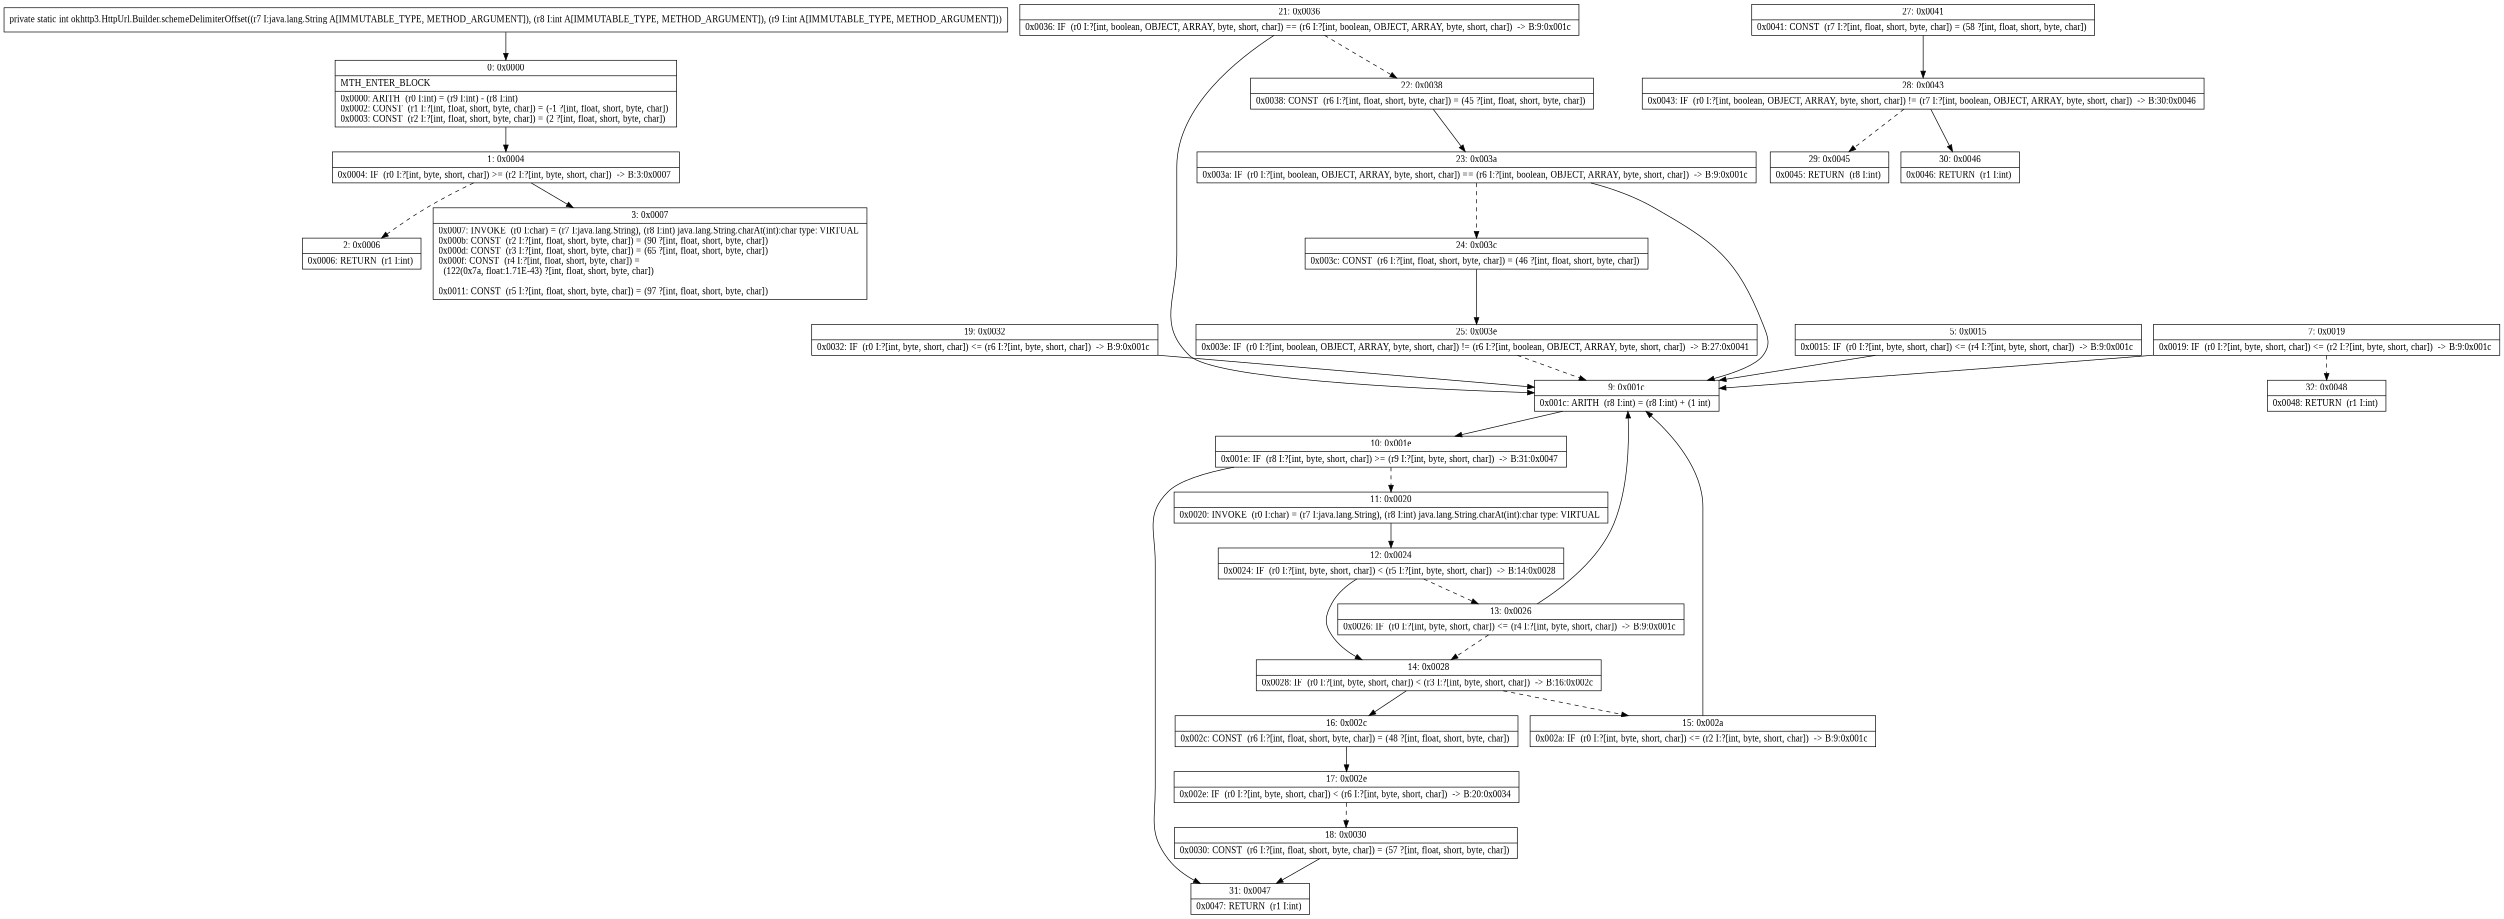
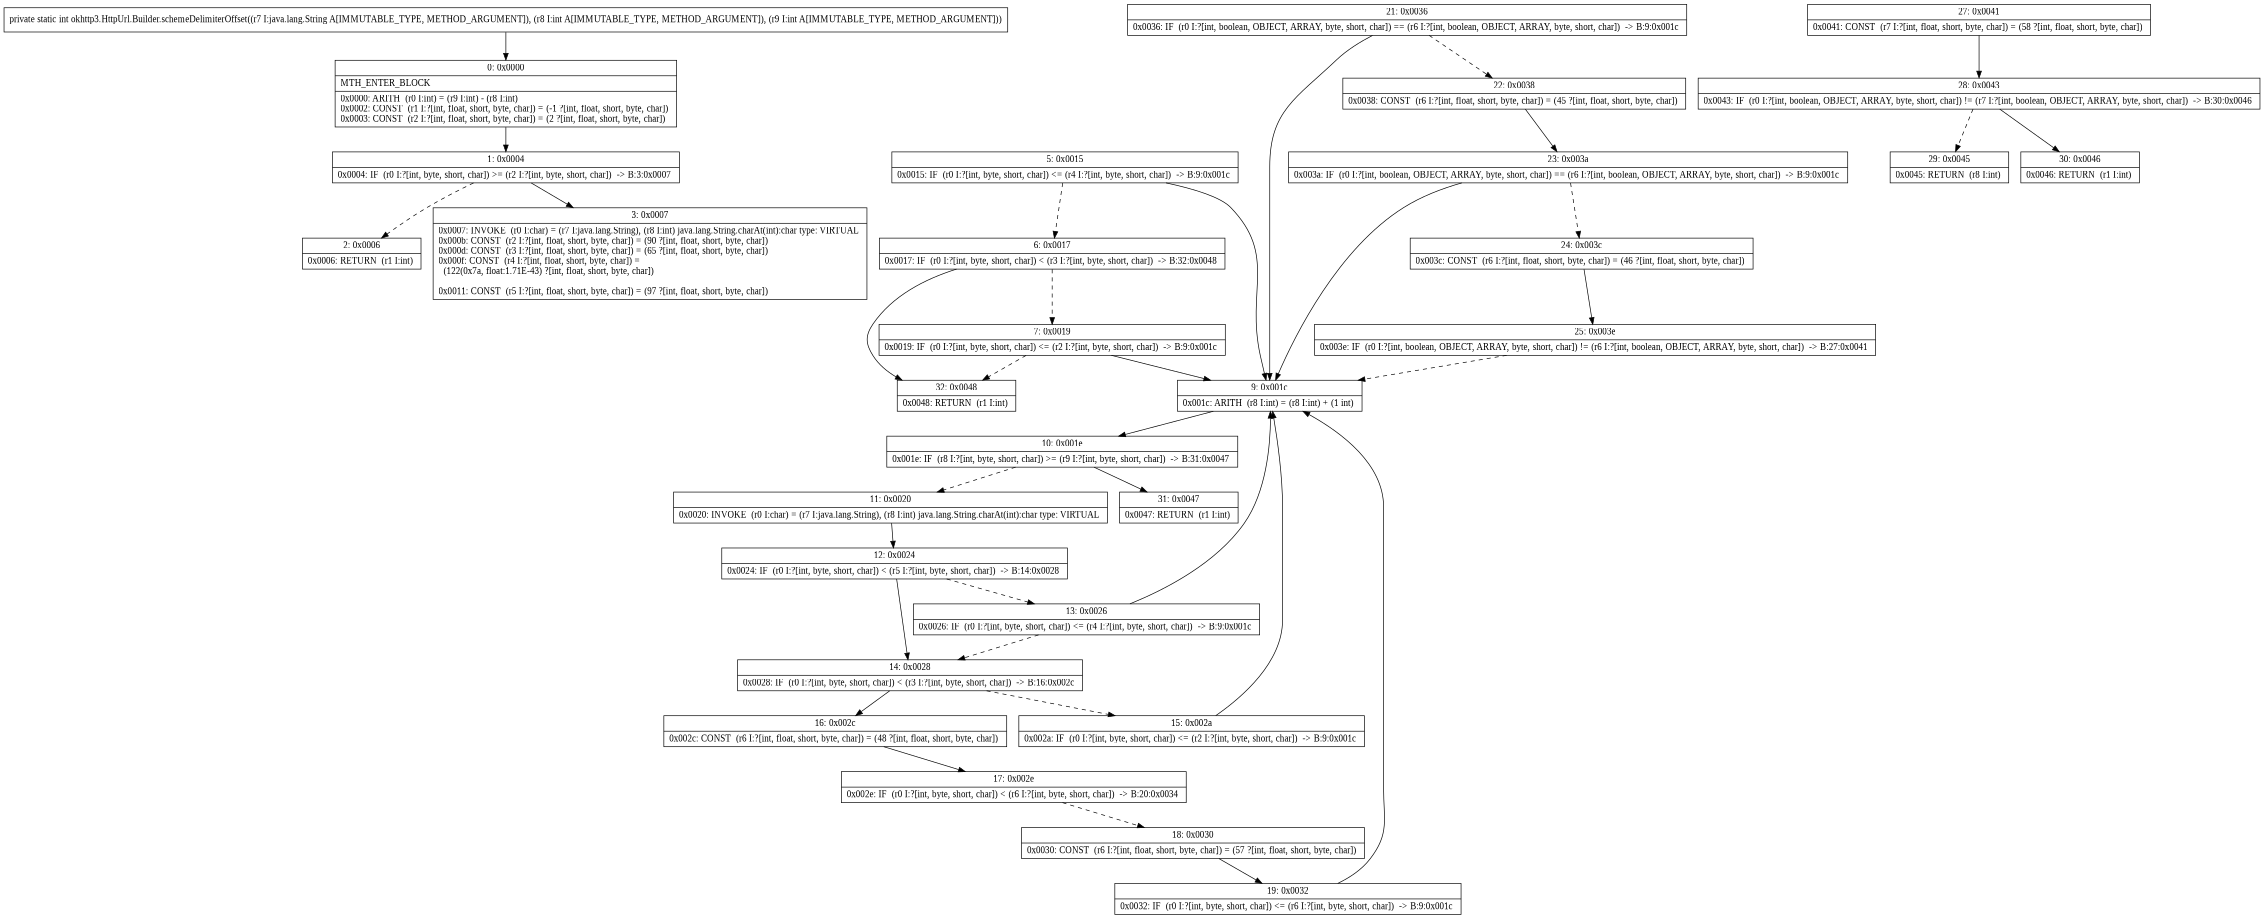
none -> (1052, 254)
(1301, 869) -> (1237, 869)
